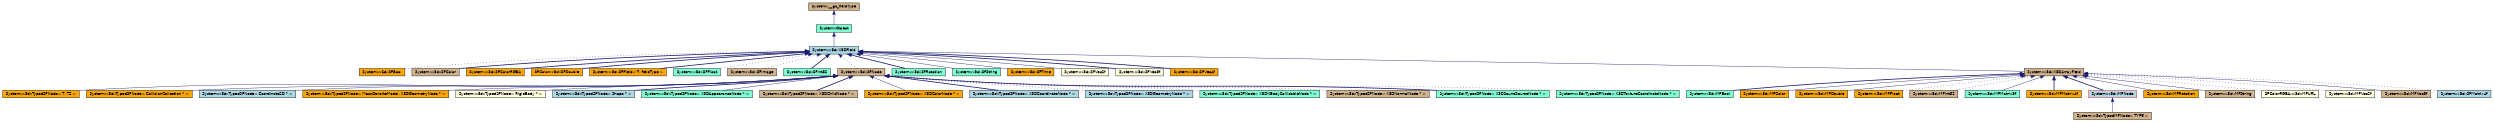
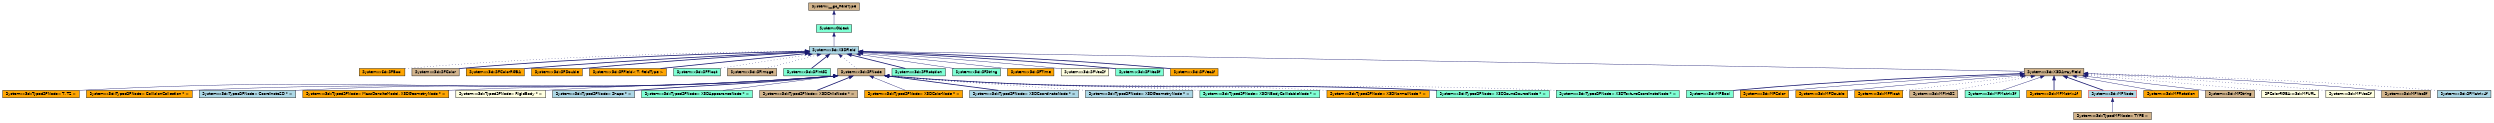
(557, 72) -> (557, 72)
(1140, 72) -> (1140, 72)
(1378, 94) -> (1378, 94)
